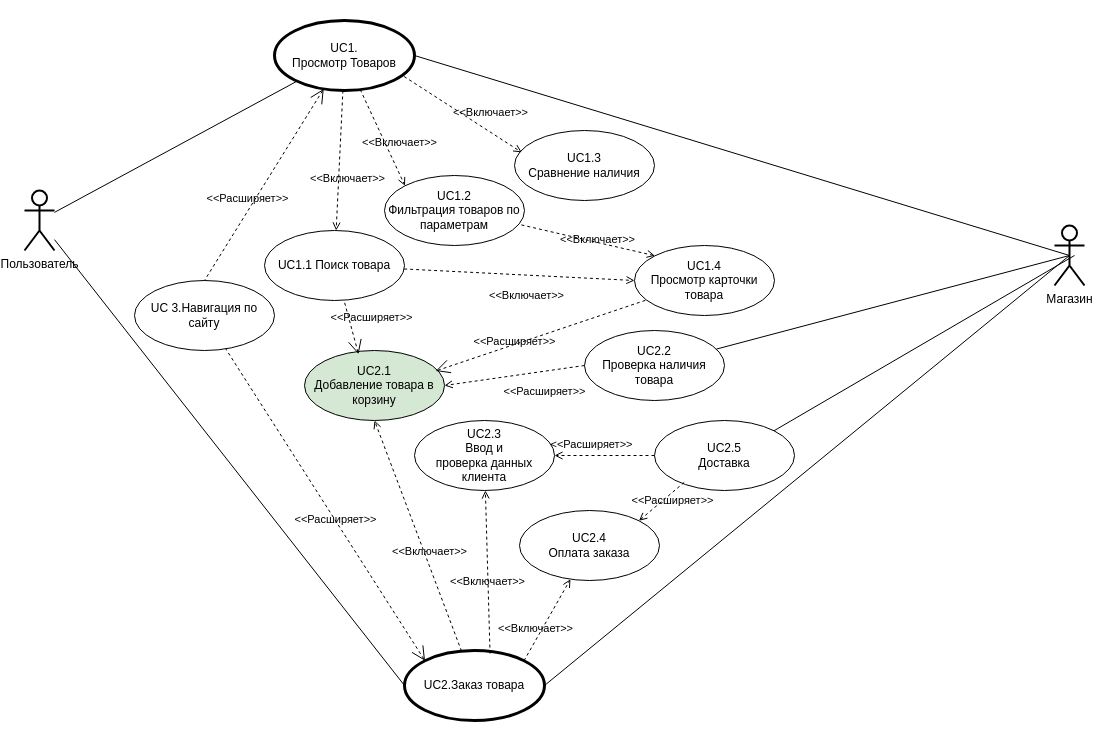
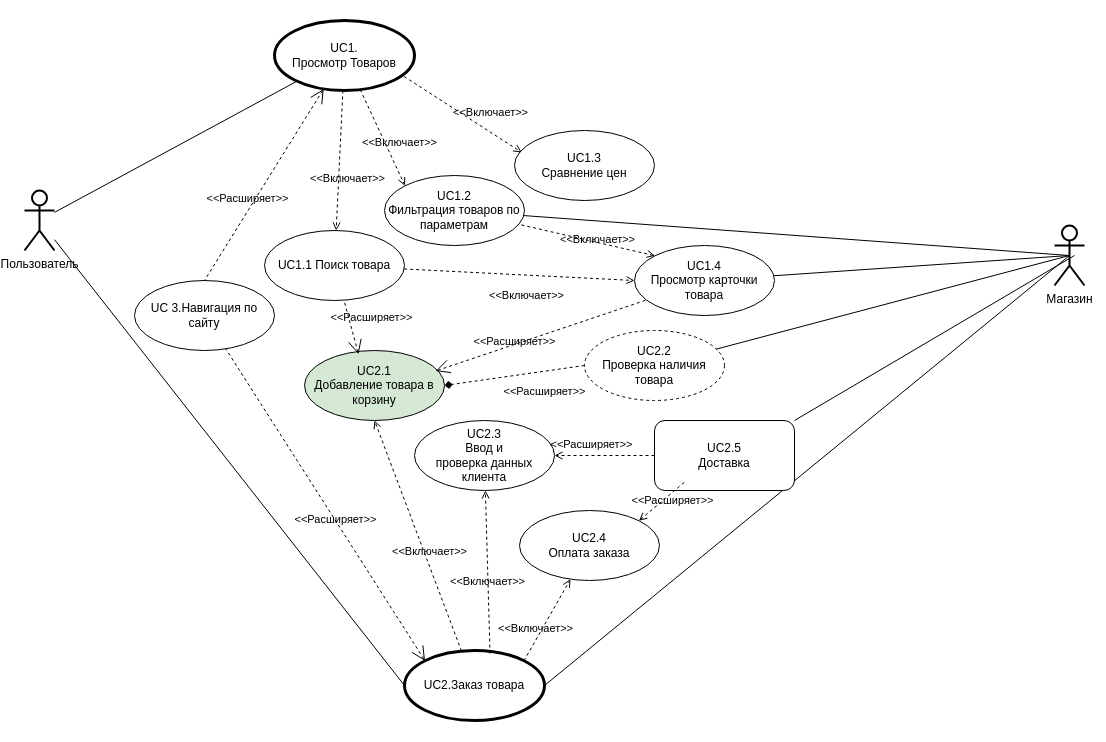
(740, 155) -> (790, 235)
(585, 166) -> (585, 166)
none -> (917, 266)
(655, 366) -> (655, 366)
(450, 385) -> (453, 384)
(725, 456) -> (725, 456)
